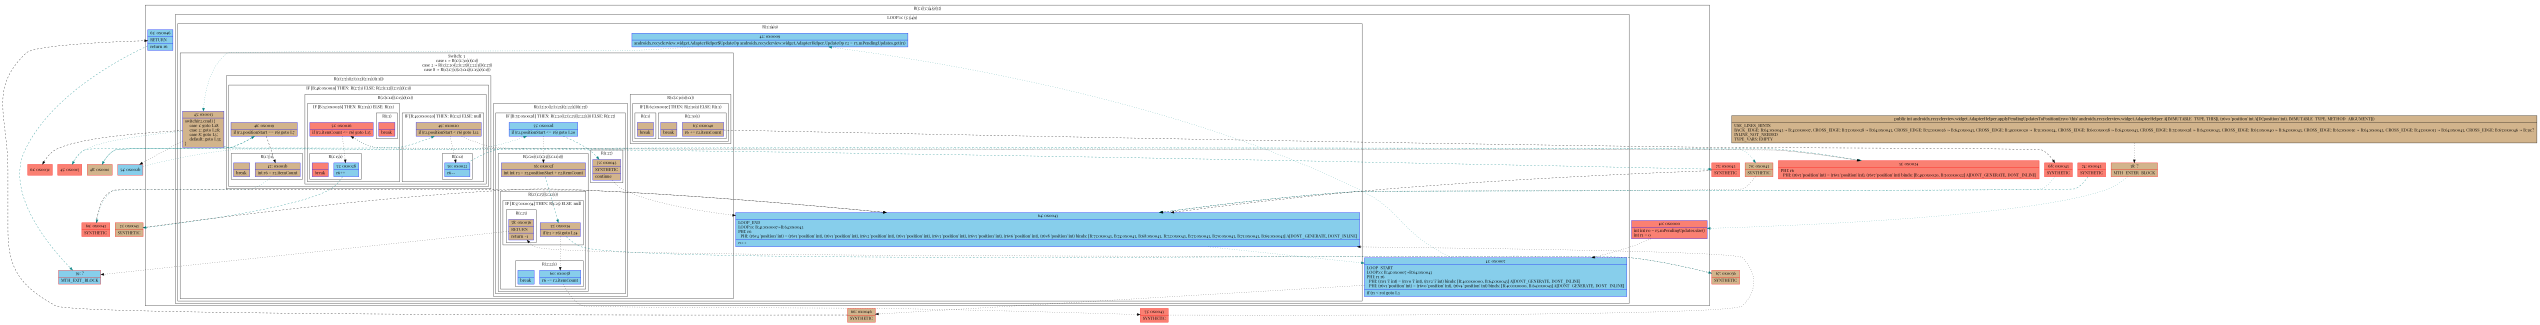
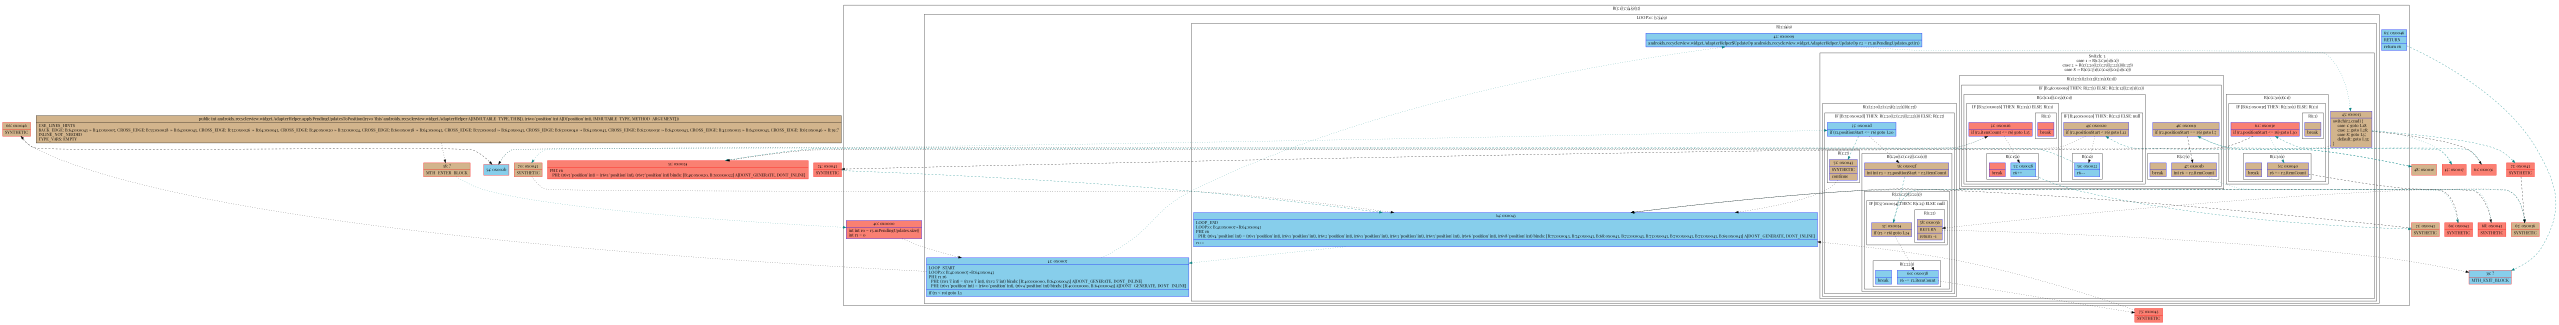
none -> (2265, 129)
(1442, 185) -> (2523, 198)
(252, 313) -> (255, 149)
